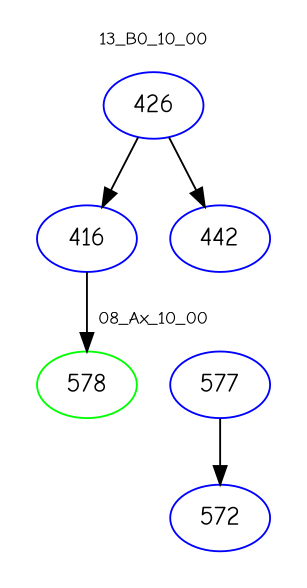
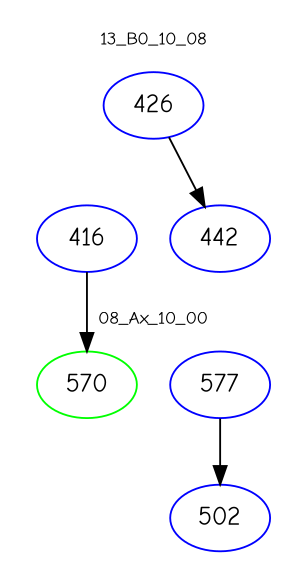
(154, 40) -> (154, 40)
(125, 164) -> none
(87, 385) -> (87, 385)
(220, 518) -> (220, 518)
